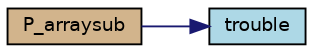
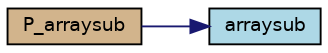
(257, 26) -> (265, 26)
